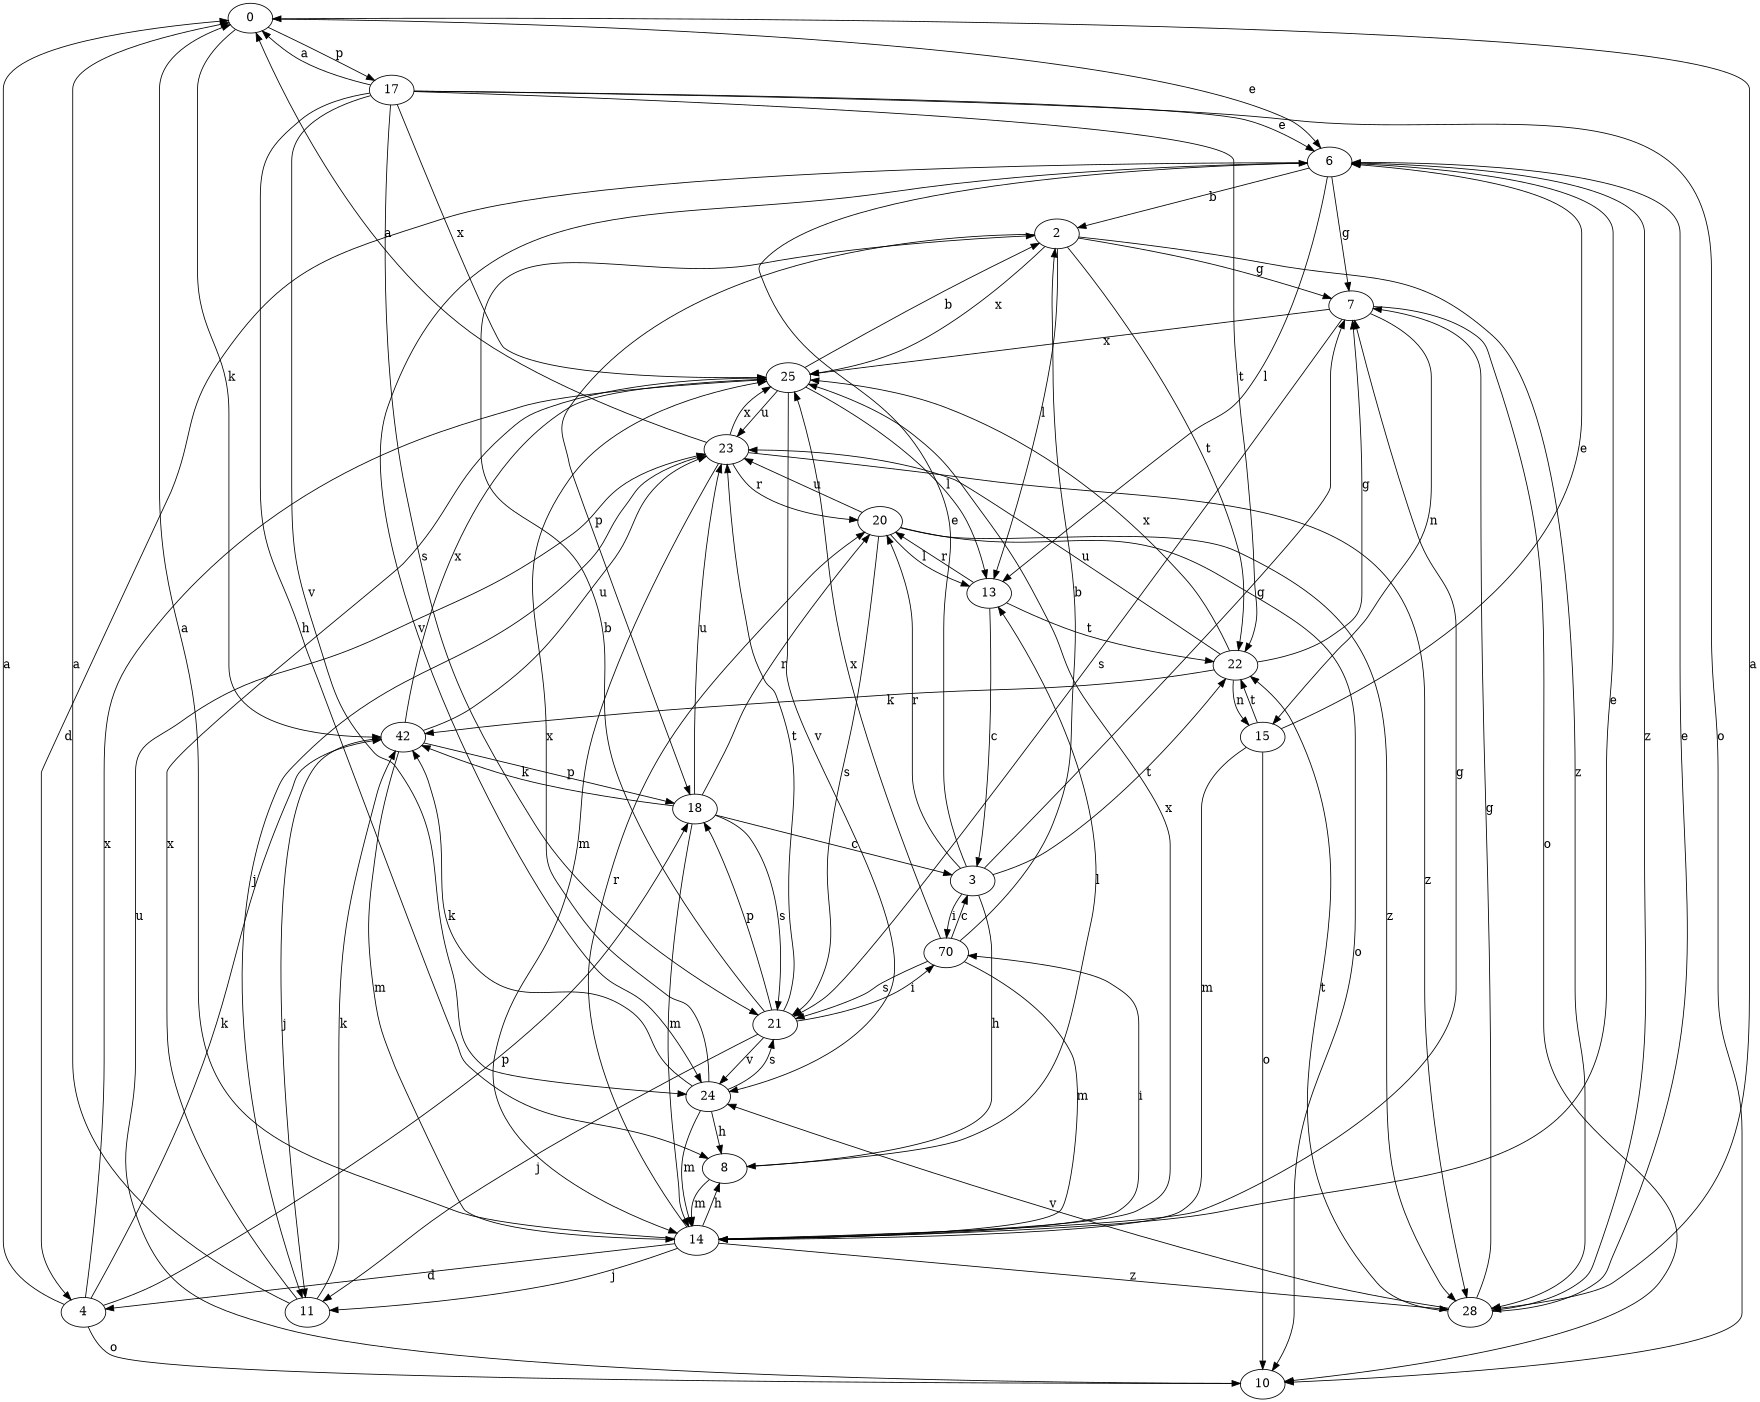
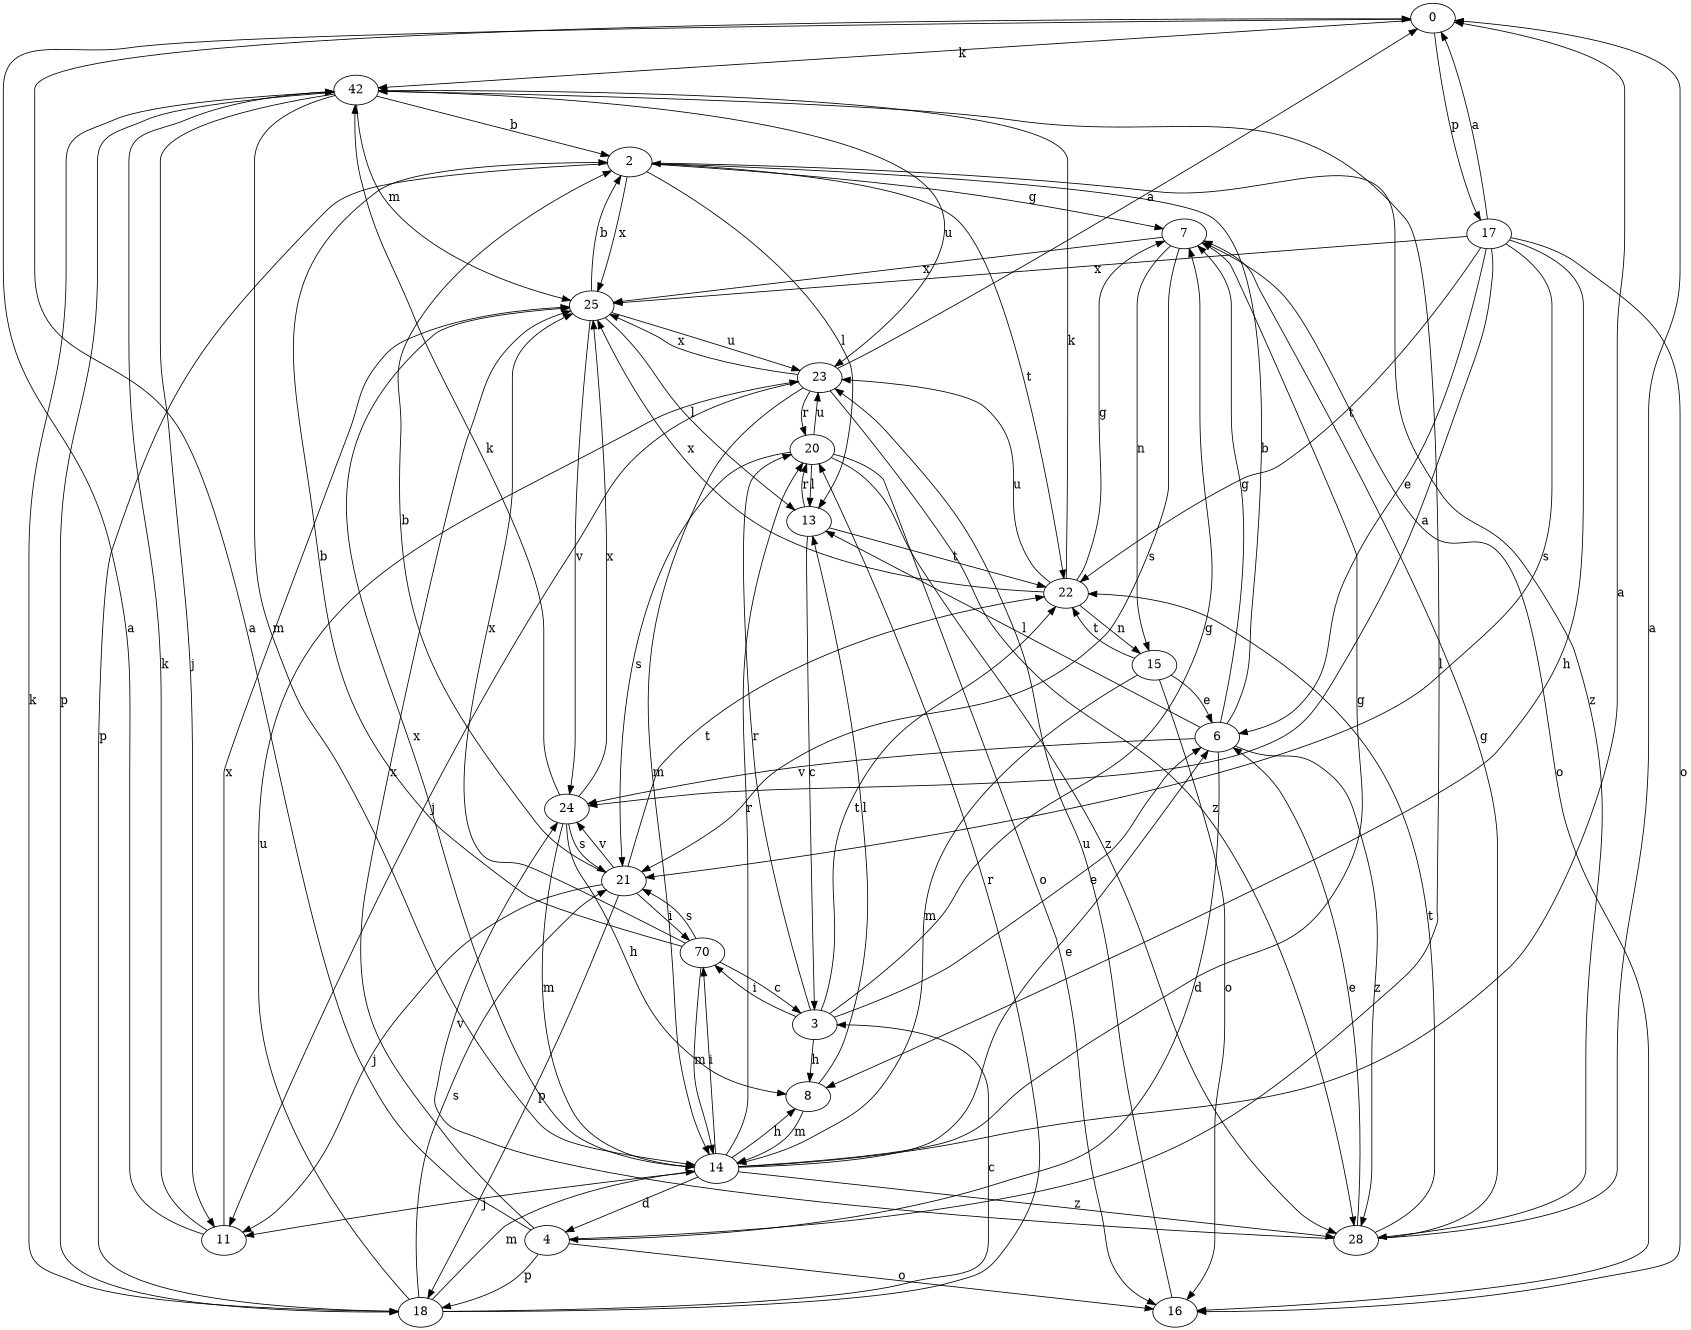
(802, 39) -> none
none -> (489, 125)
(458, 557) -> (394, 198)
(312, 593) -> (1425, 521)
(789, 738) -> (786, 674)
(224, 1025) -> (1441, 665)
(1263, 1384) -> (1175, 1312)
